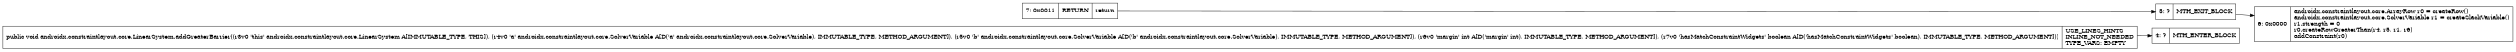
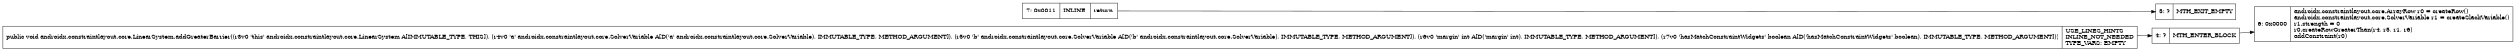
(1075, 11) -> (1075, 11)
(2204, 12) -> (2204, 12)
(2243, 15) -> (2245, 33)
